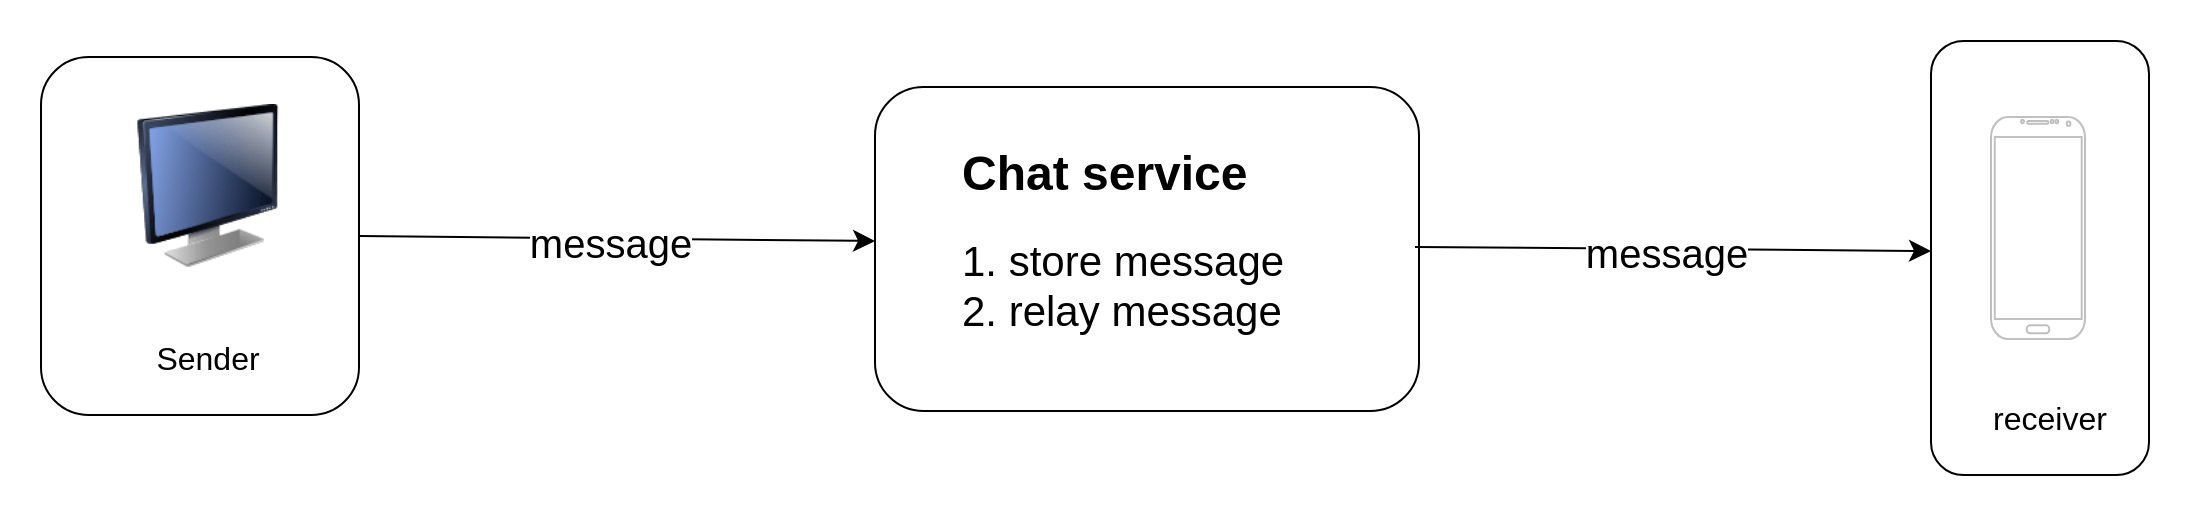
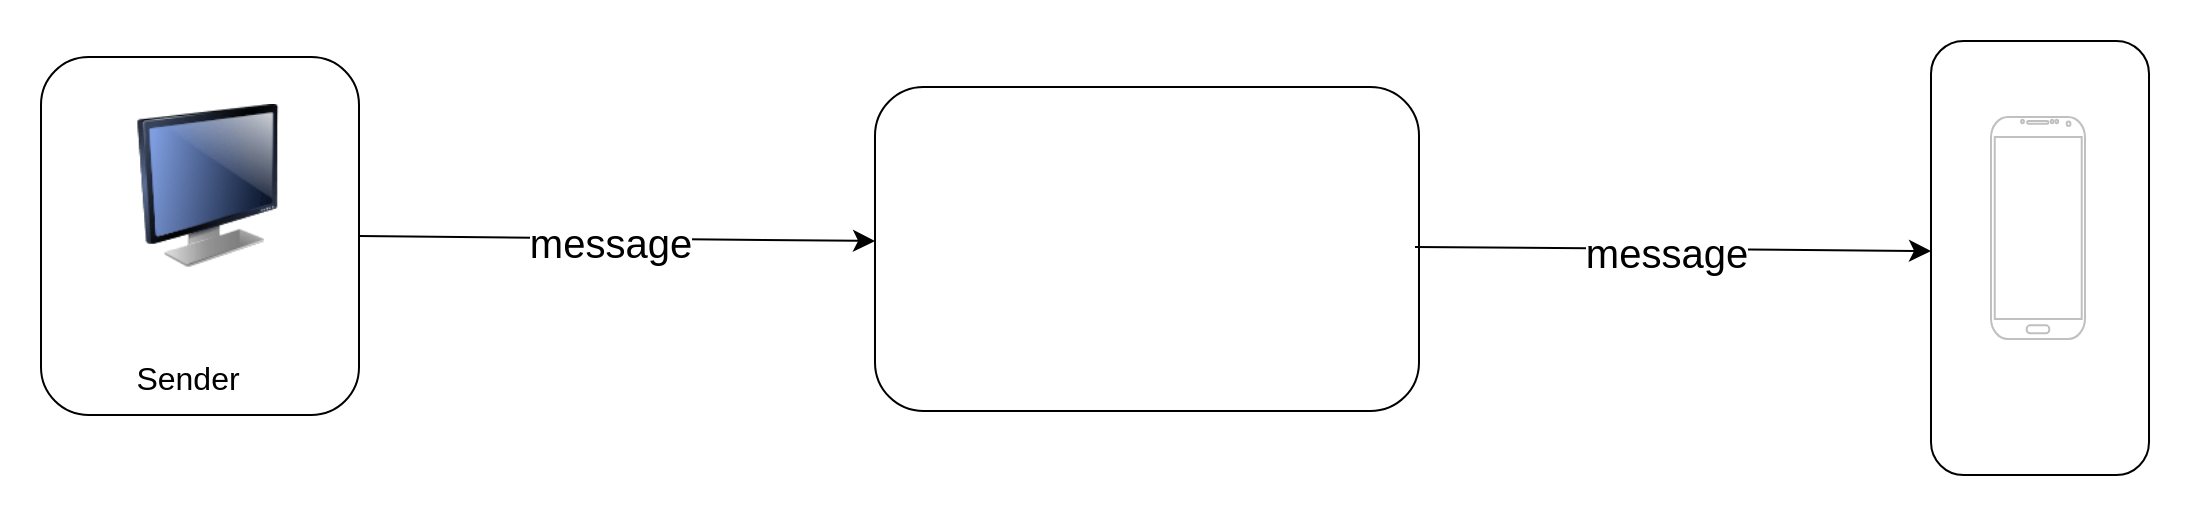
(1143, 255) -> none
(209, 359) -> (189, 379)
(2051, 419) -> none
